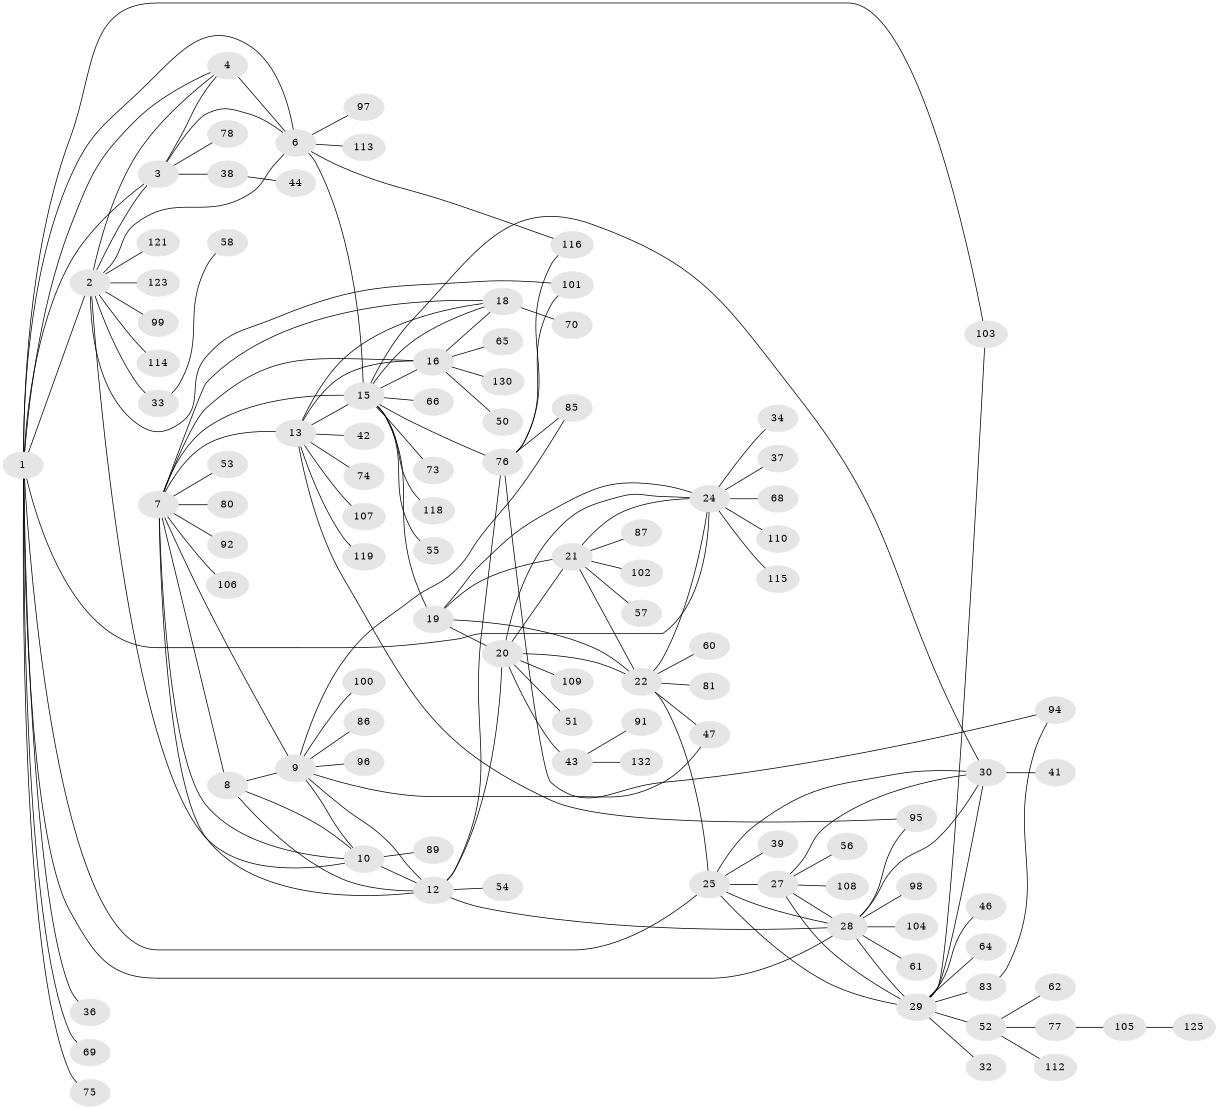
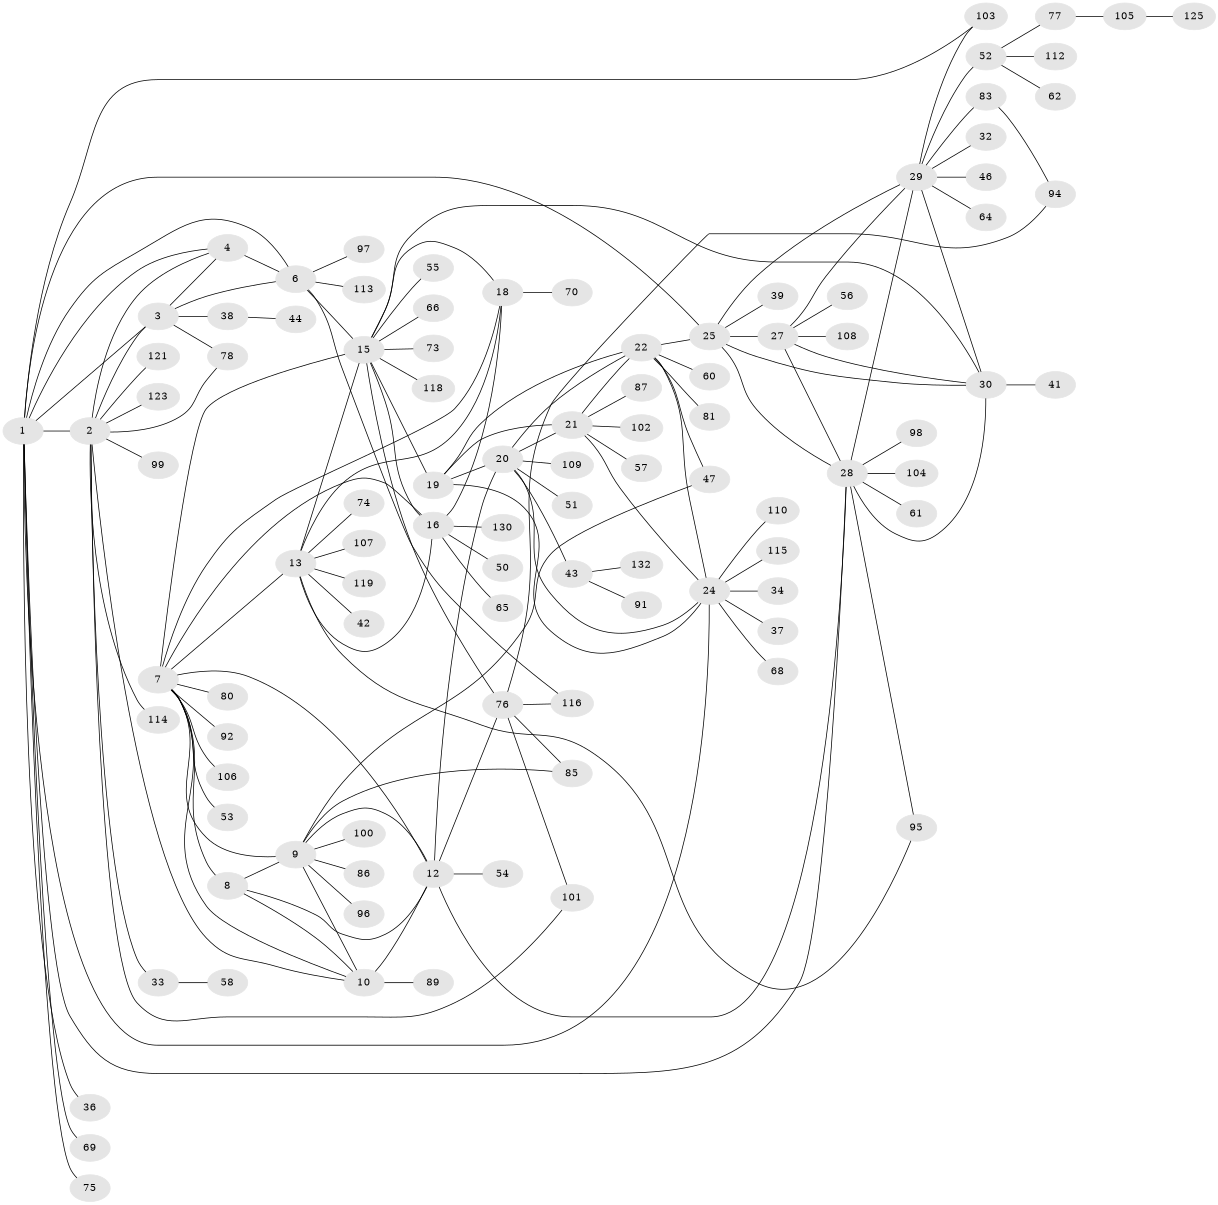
(189, 207) -> (175, 419)
